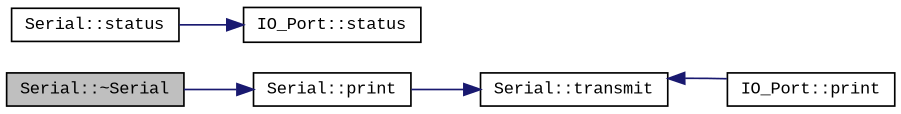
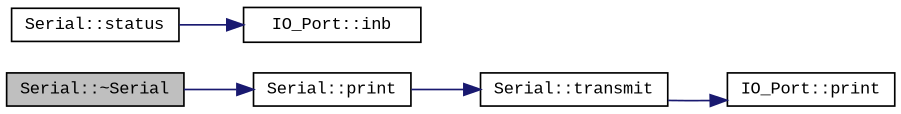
(332, 25) -> (332, 25)
(706, 78) -> (689, 101)
